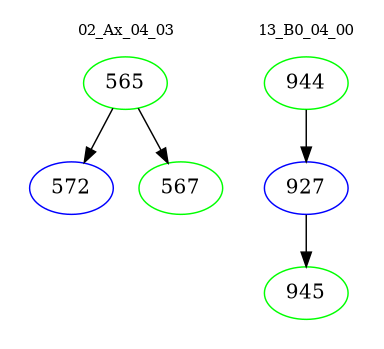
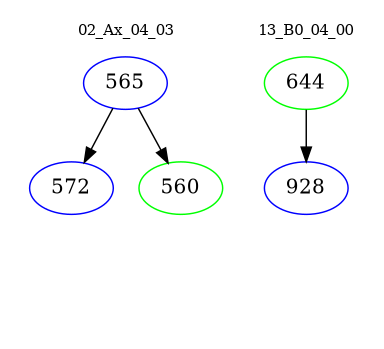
(125, 83) -> (125, 83)
(306, 83) -> (306, 83)
(181, 188) -> (181, 188)
(306, 188) -> (306, 188)
(306, 293) -> none
